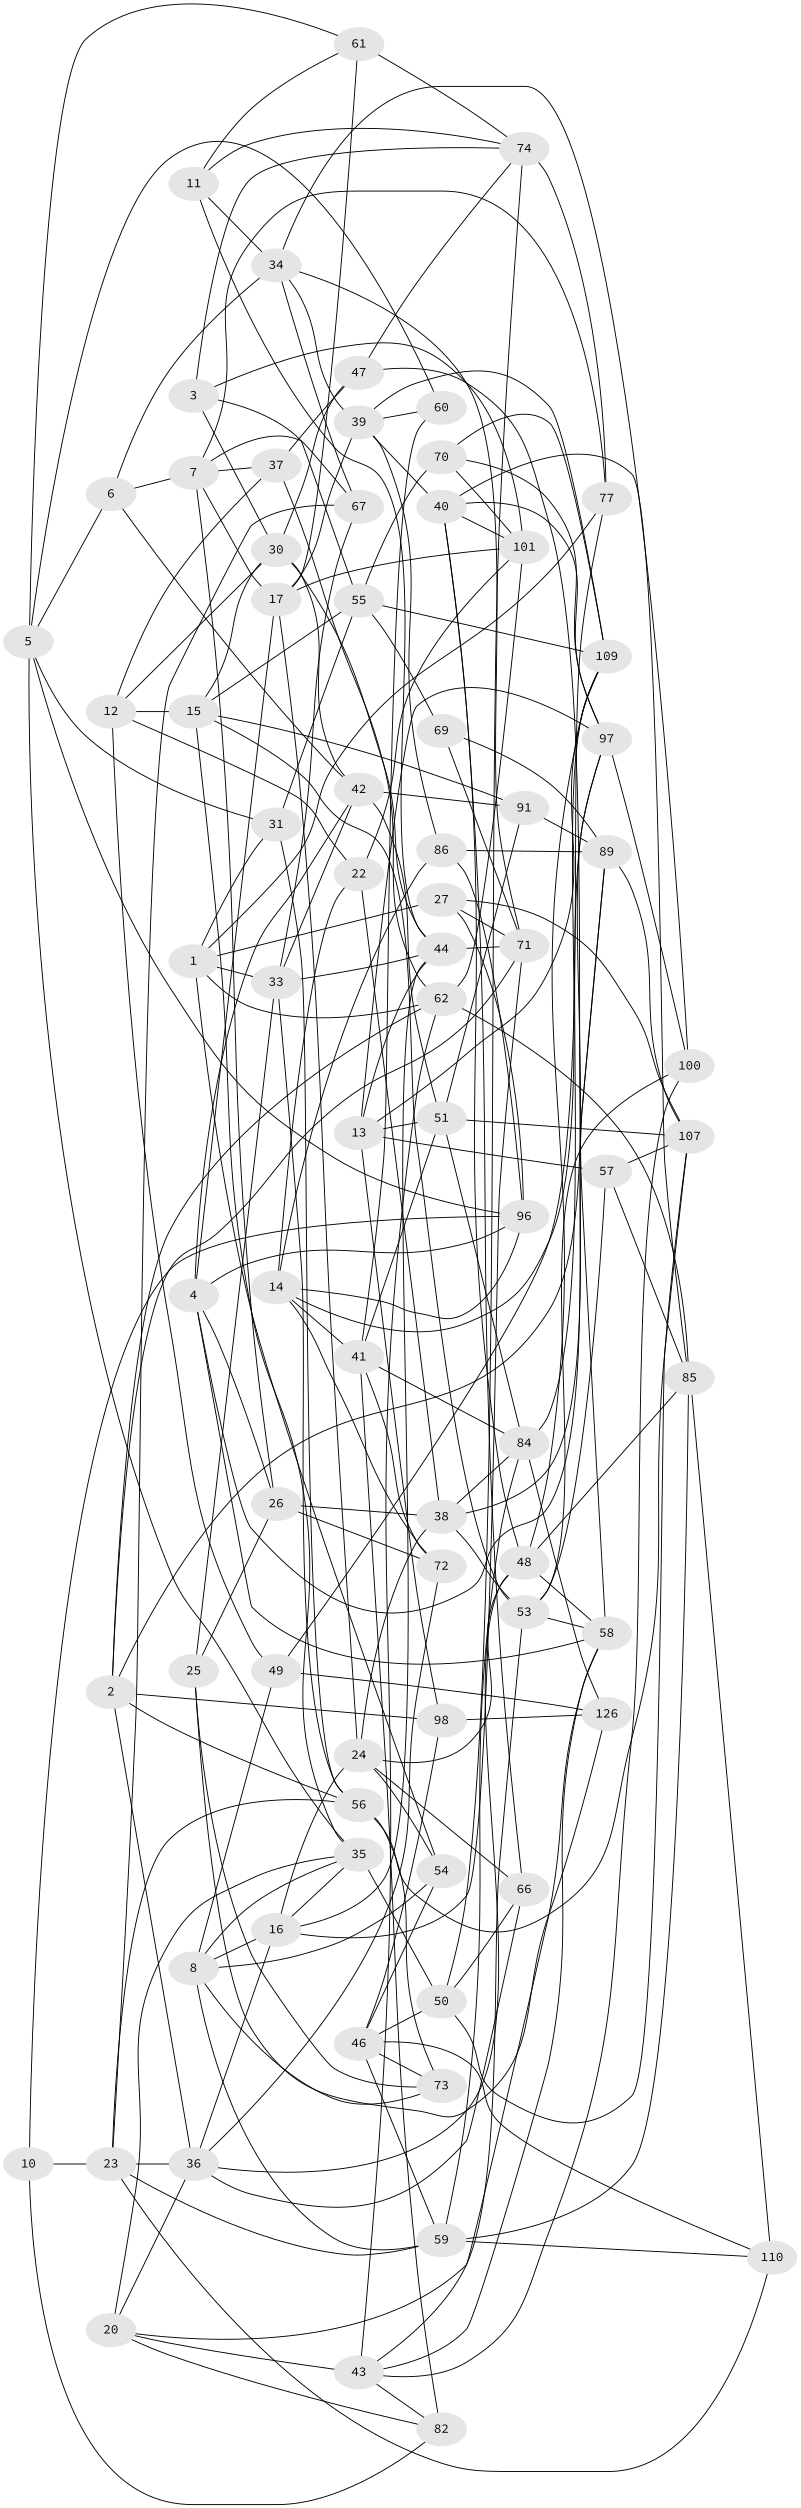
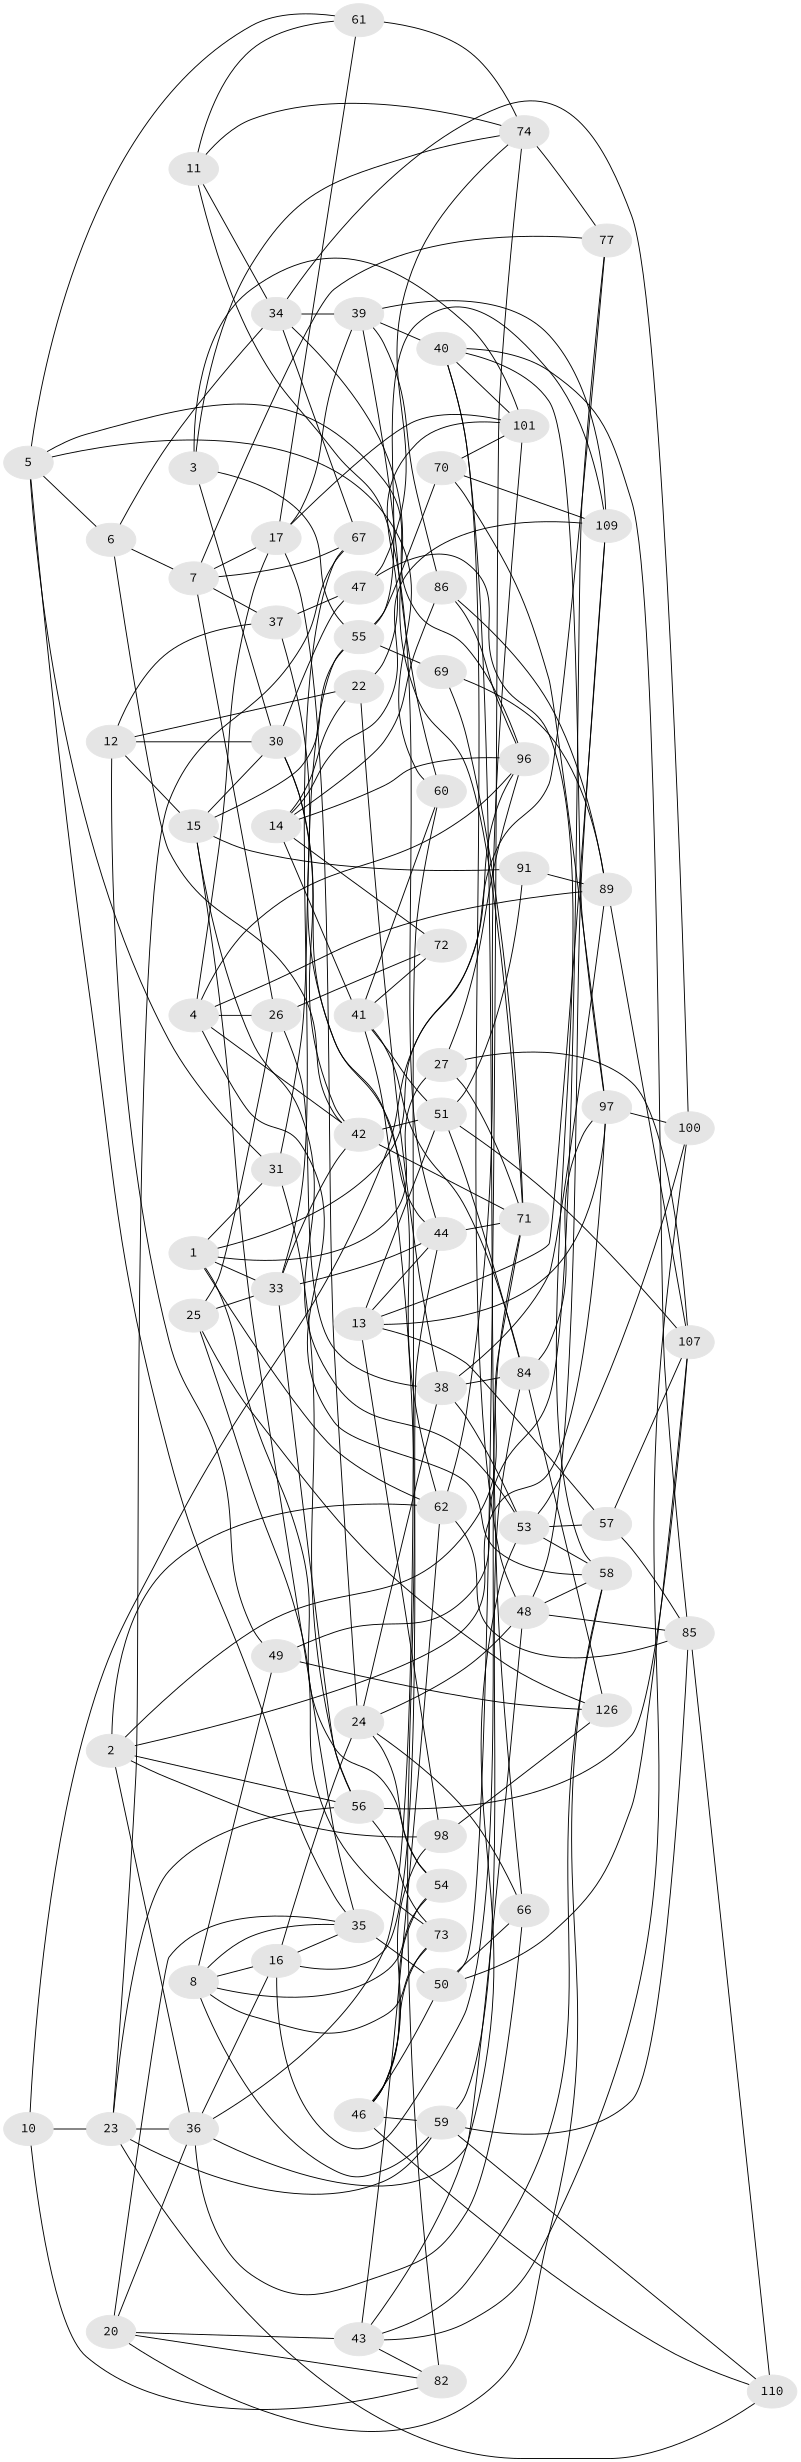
(442, 799) -> (432, 1172)
(404, 1849) -> (401, 1848)
